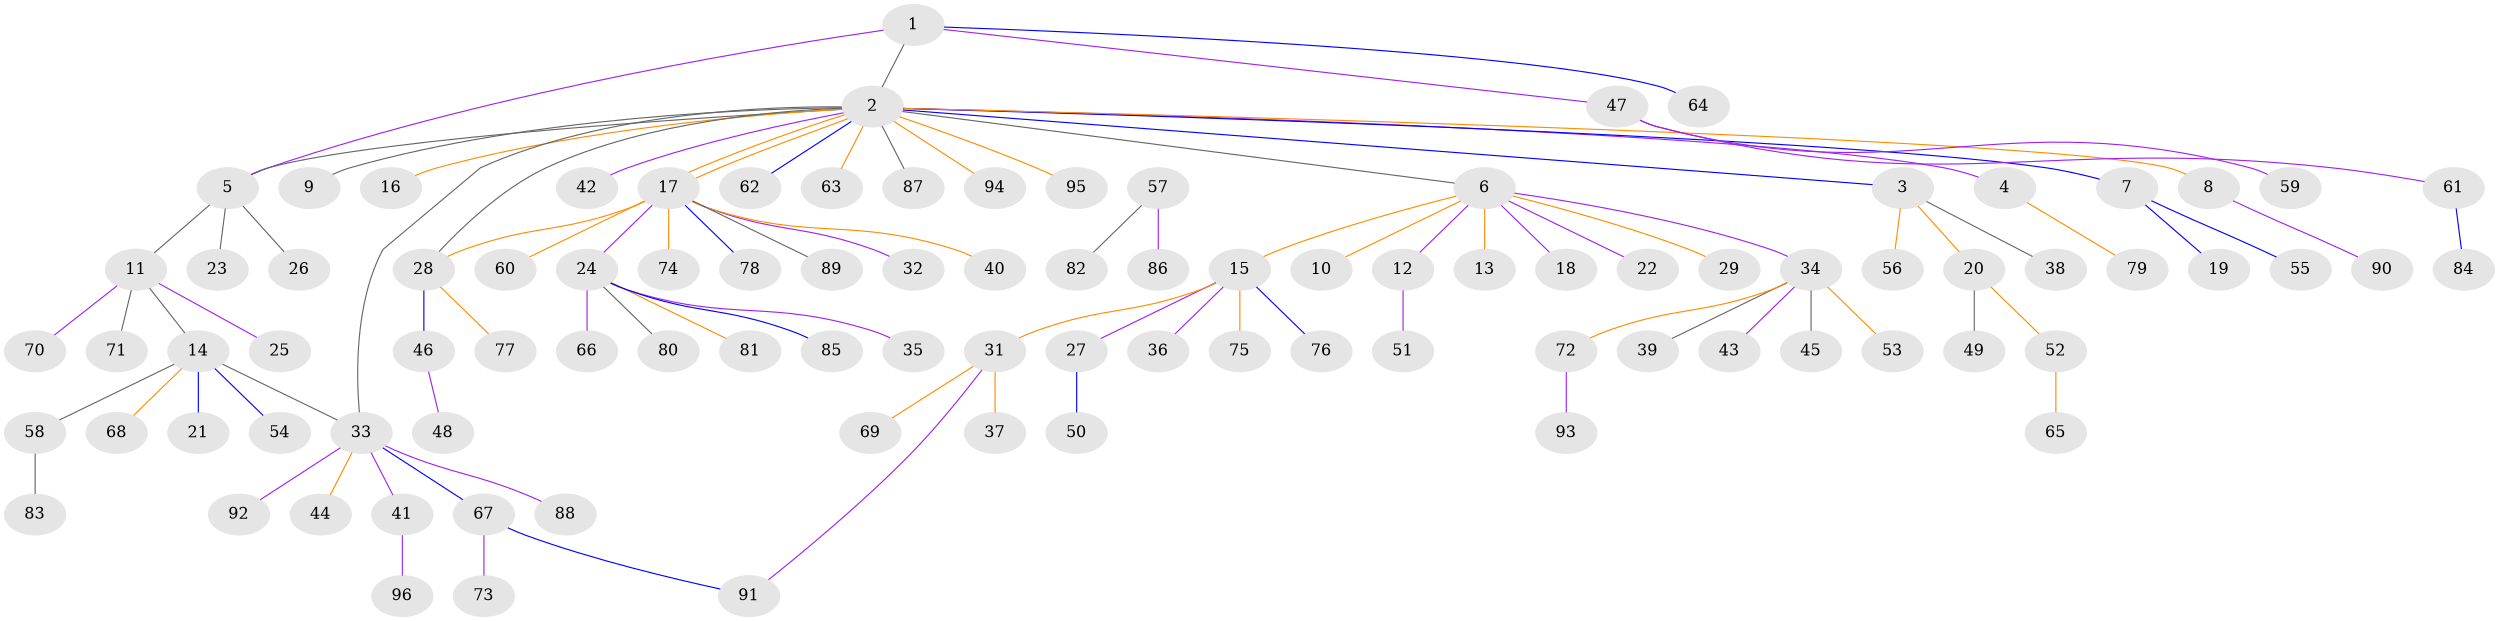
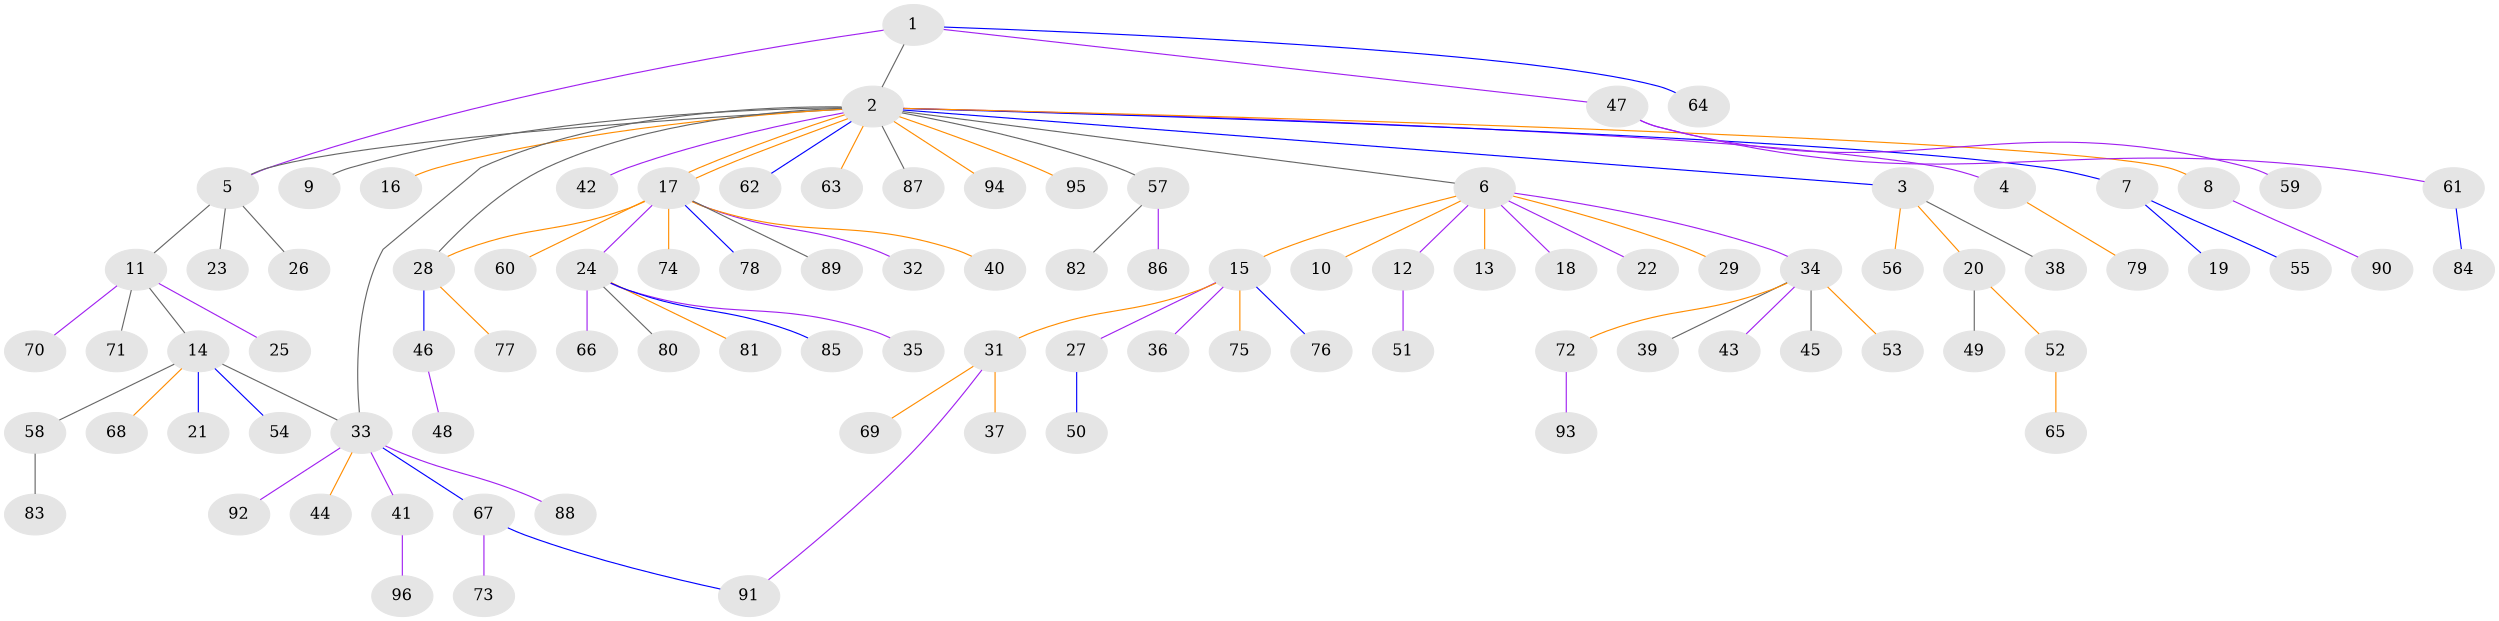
none -> (1020, 139)
